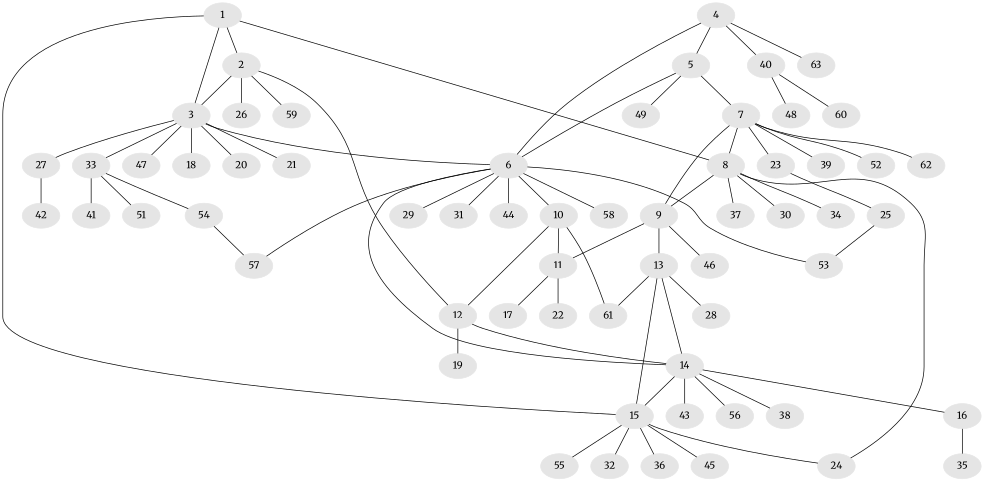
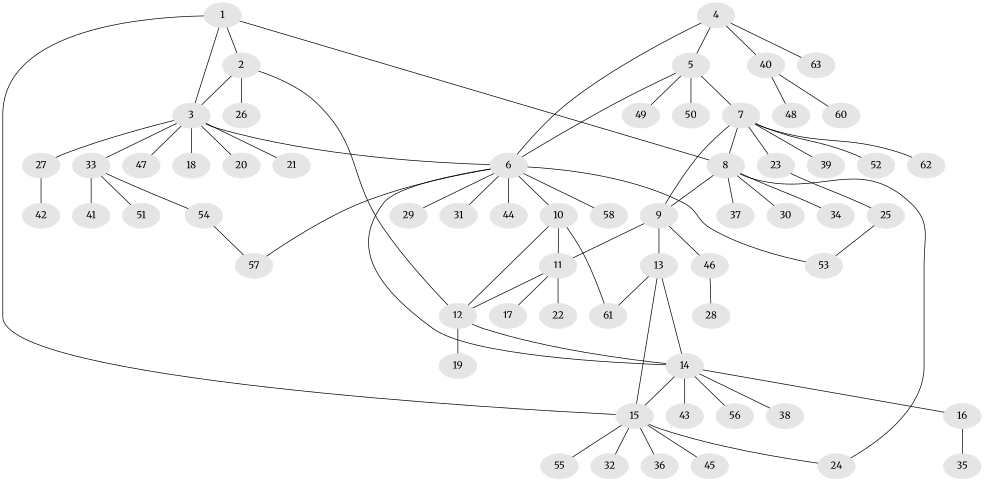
(292, 116) -> none
none -> (691, 116)
none -> (508, 291)
(685, 291) -> (710, 291)
